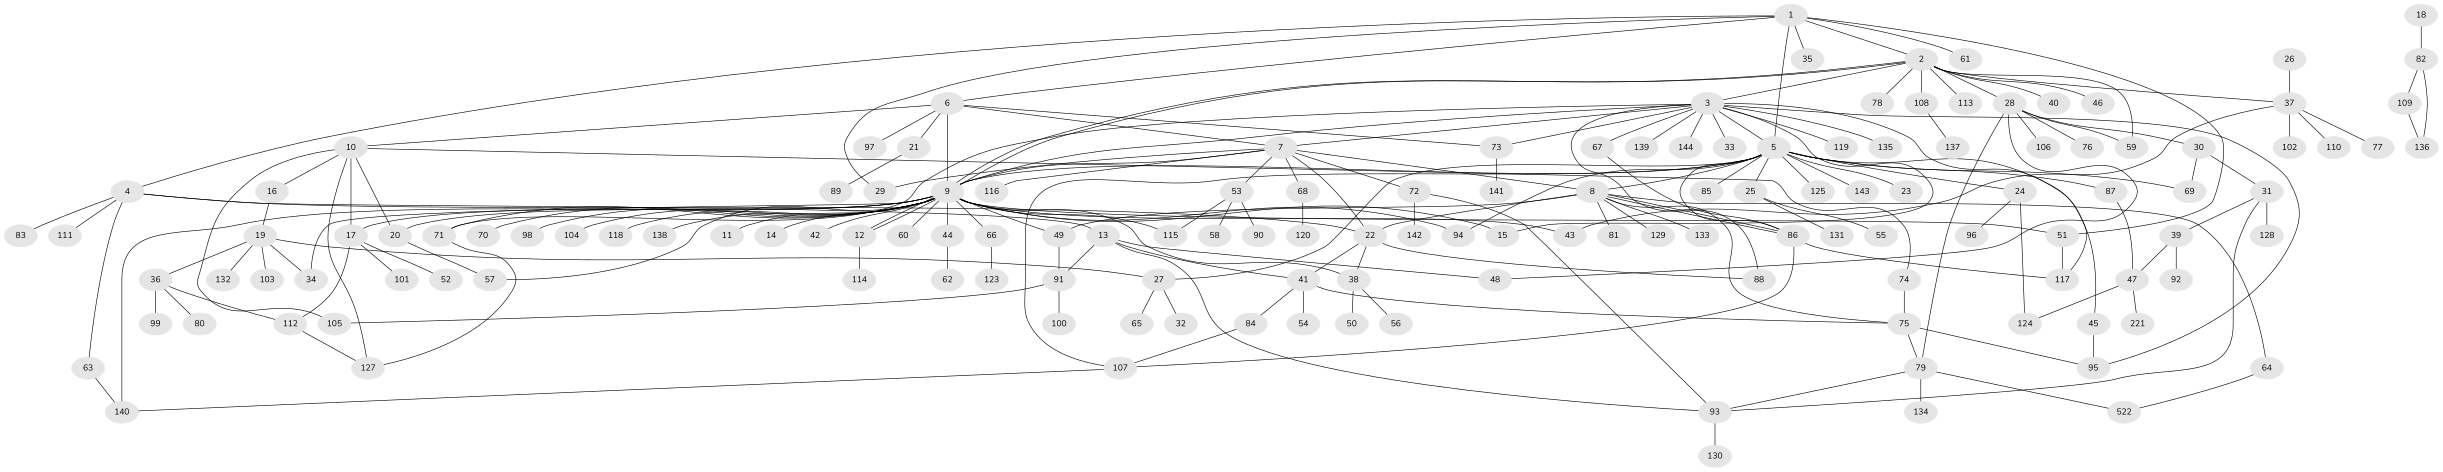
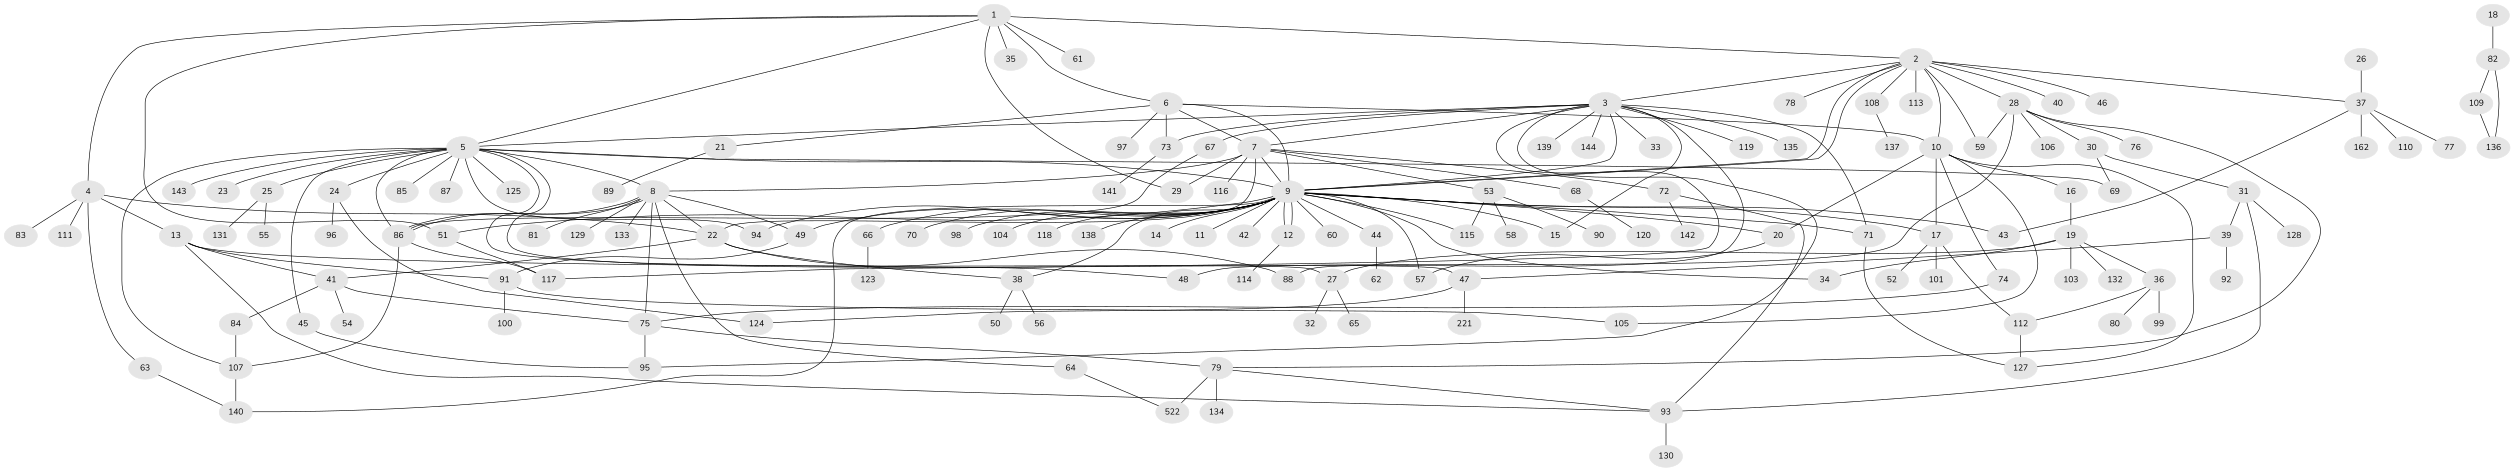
none -> (1940, 101)
(2290, 148) -> (2361, 148)
(2130, 234) -> (898, 267)
